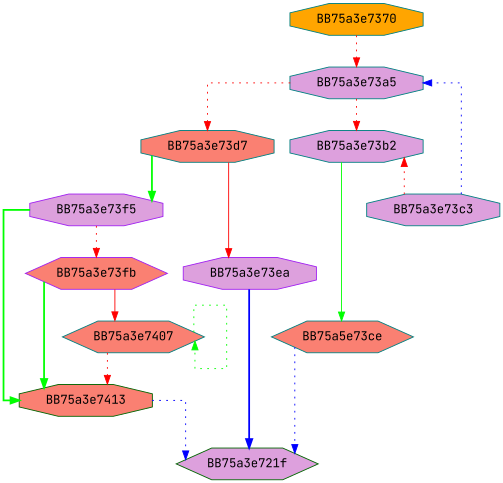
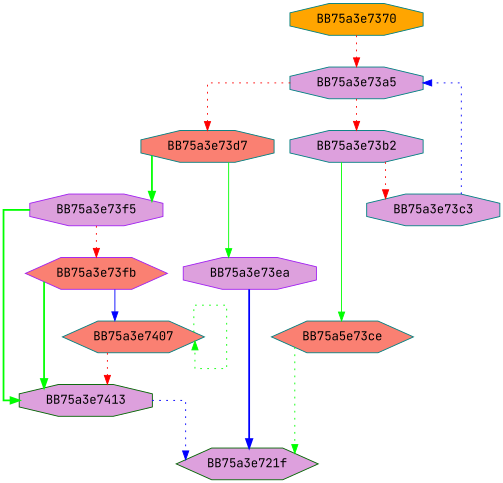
(404, 180) -> (386, 176)
(229, 206) -> (229, 206)
(115, 301) -> (115, 301)
(295, 396) -> (295, 396)
(86, 400) -> (86, 400)
